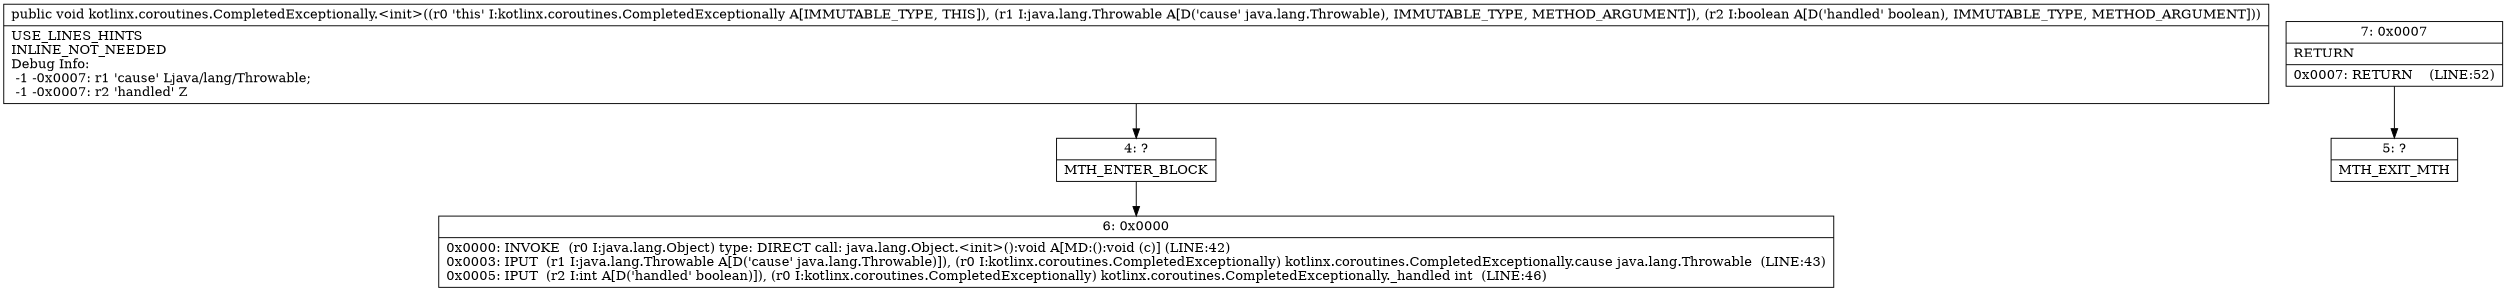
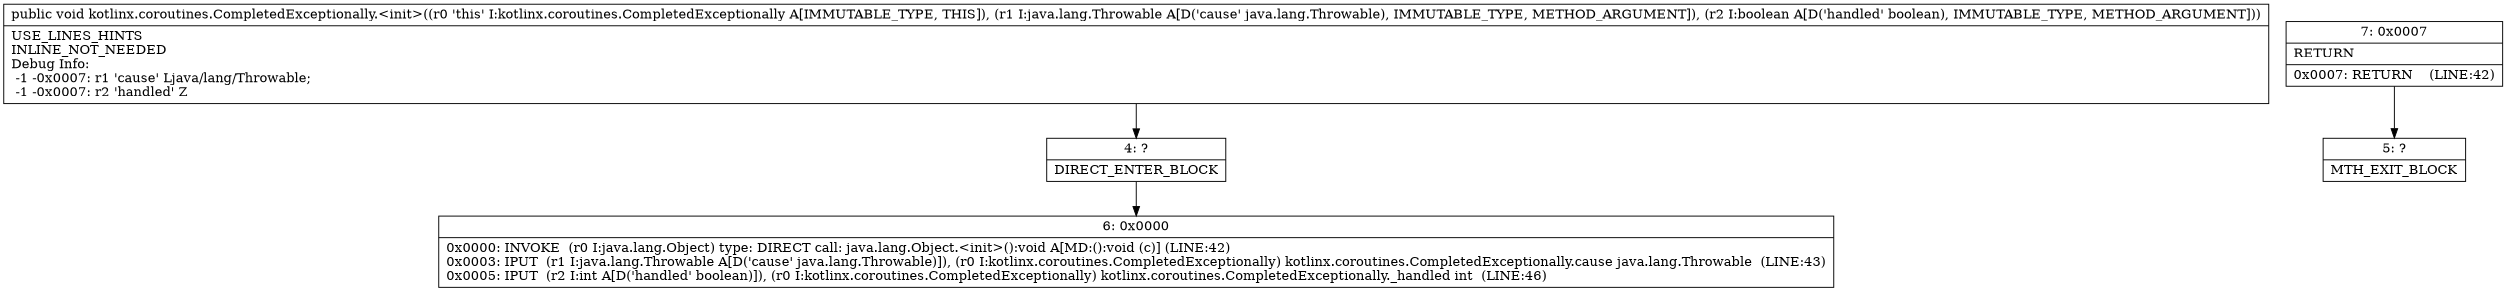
(2394, 75) -> (2394, 75)
(1136, 170) -> (1136, 170)
(2394, 170) -> (2394, 170)
